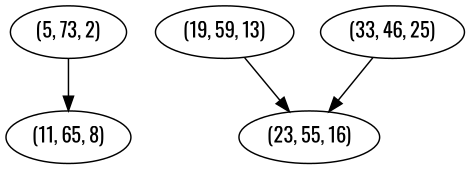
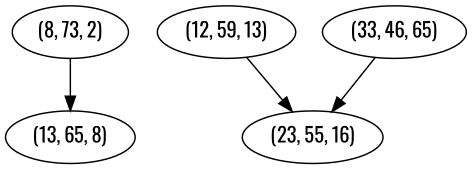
(68, 32) -> (70, 32)
(225, 32) -> (227, 32)
(393, 32) -> (394, 32)
(68, 137) -> (70, 137)
